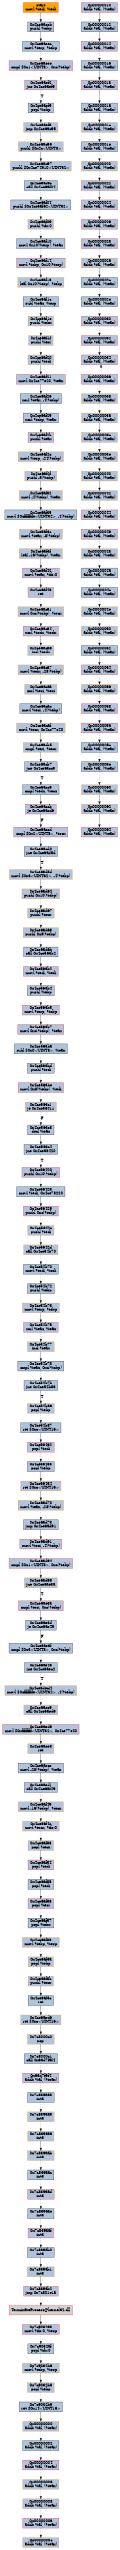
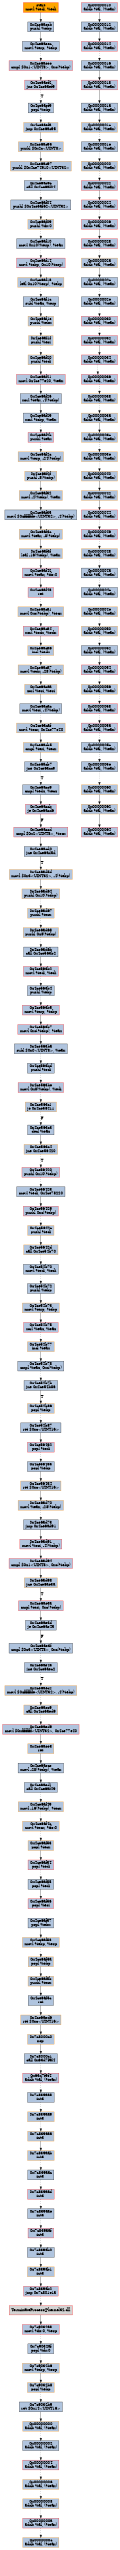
(101, 371) -> (98, 368)
(99, 601) -> none
(41, 1149) -> (41, 1149)
(41, 1691) -> (41, 1691)
(41, 1912) -> none
